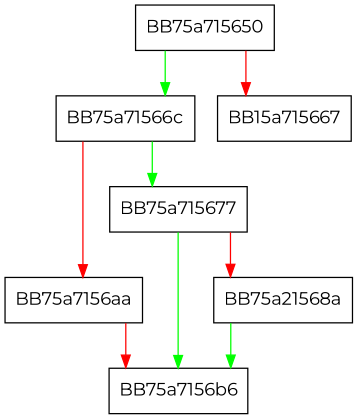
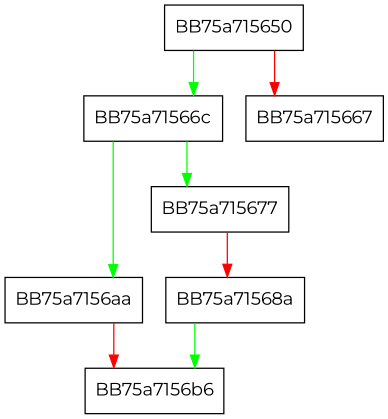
(284, 119) -> (315, 119)
(83, 203) -> (113, 203)
(178, 294) -> none
(283, 300) -> (235, 300)
